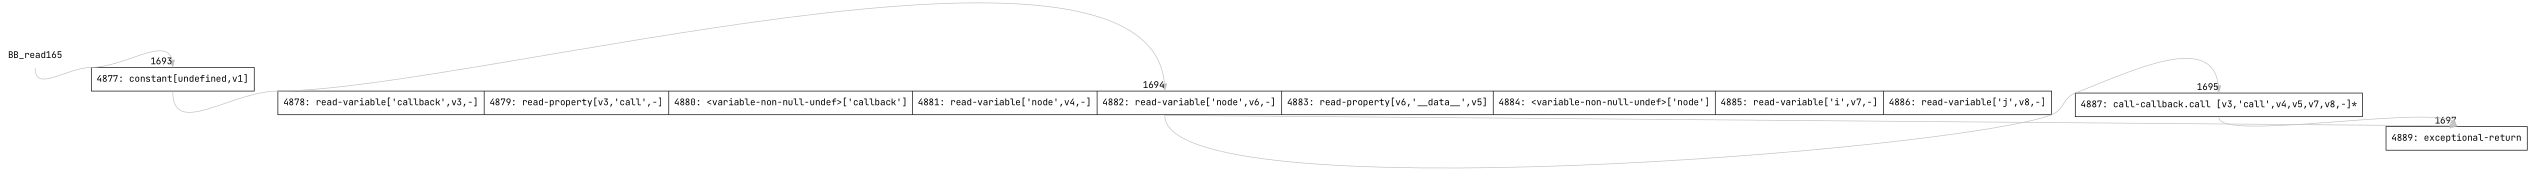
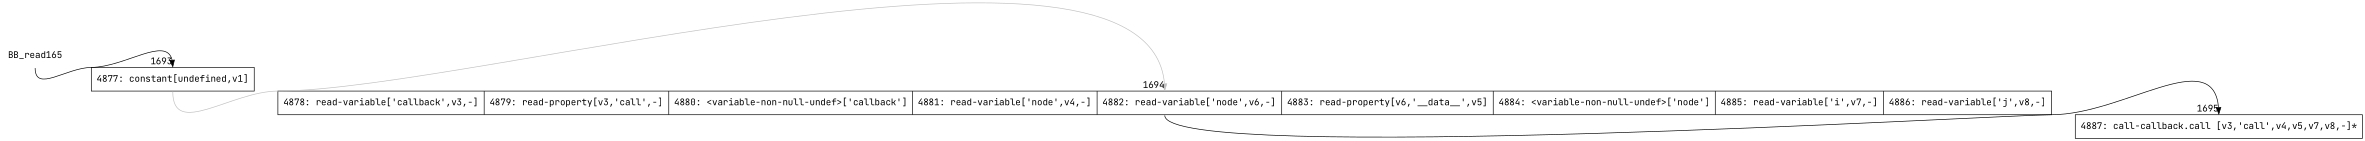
(103, 66) -> (103, 66)
(2457, 138) -> none
(1702, 158) -> (1700, 130)
